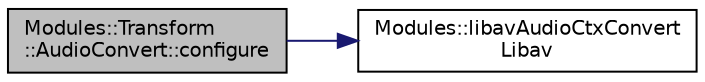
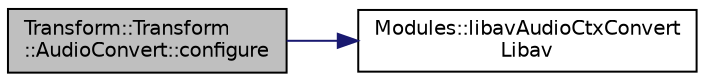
(147, 41) -> (147, 41)
